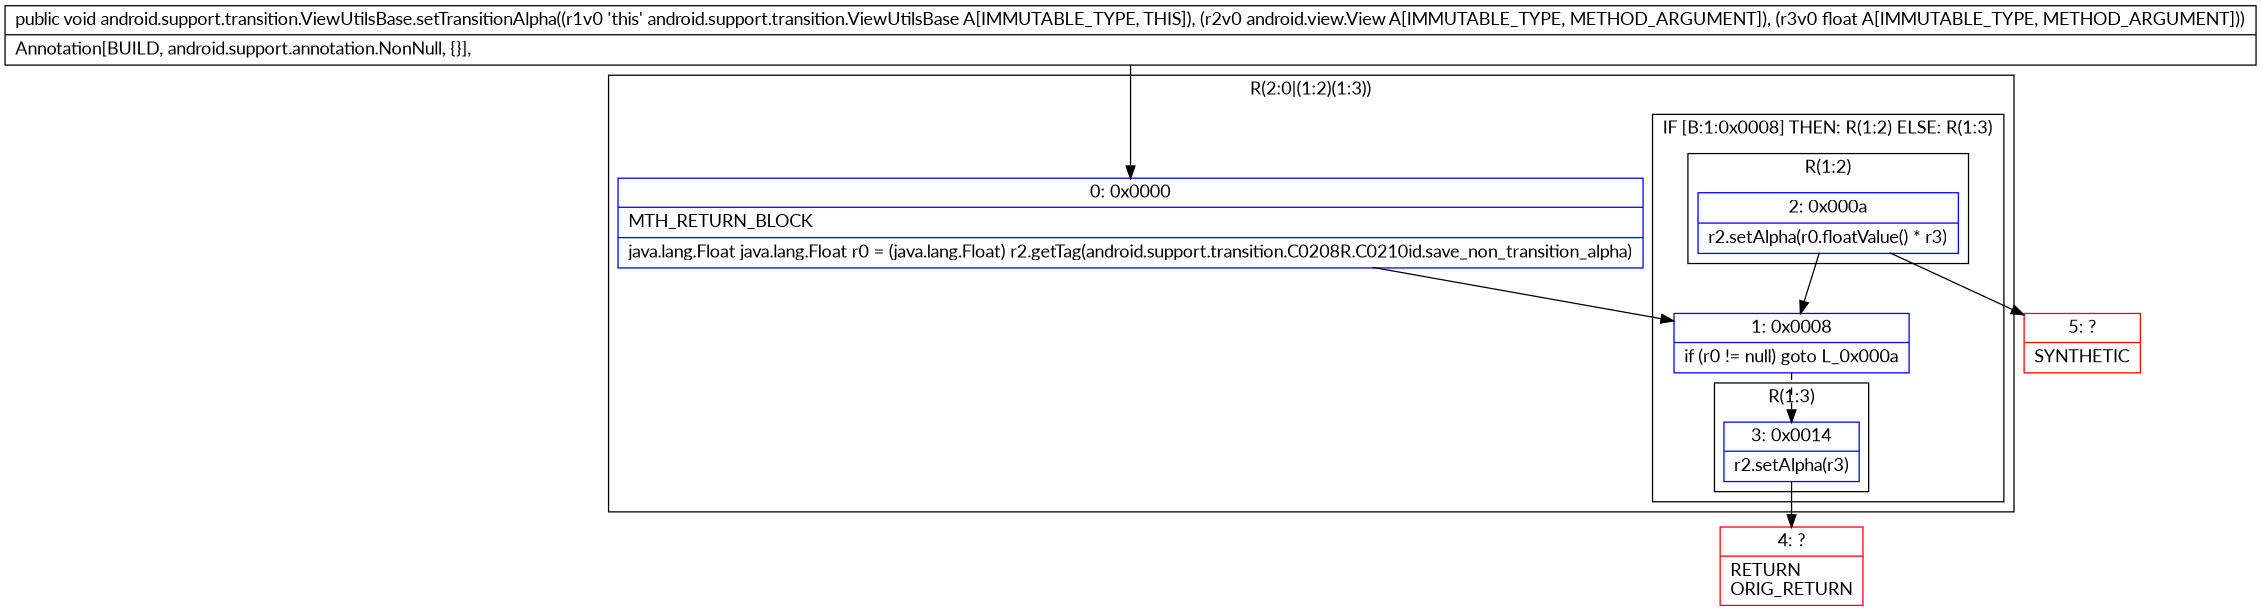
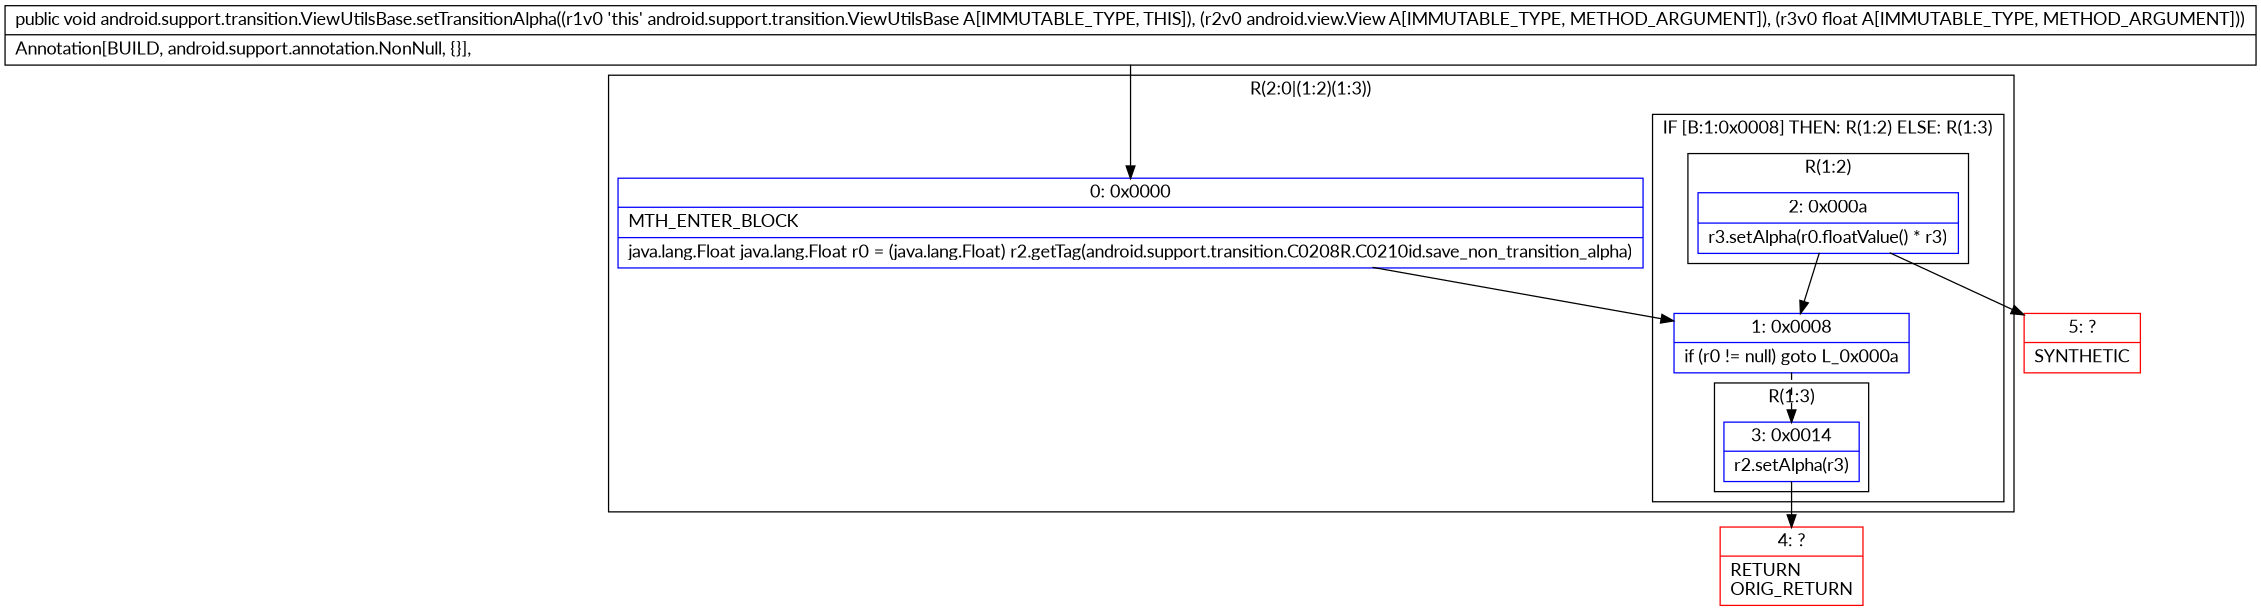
(720, 222) -> (713, 222)
(1828, 238) -> (1828, 238)
